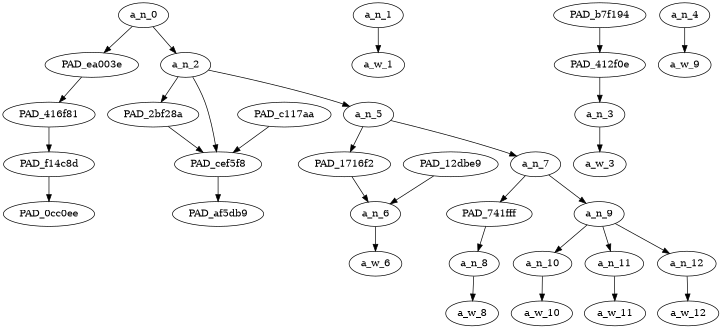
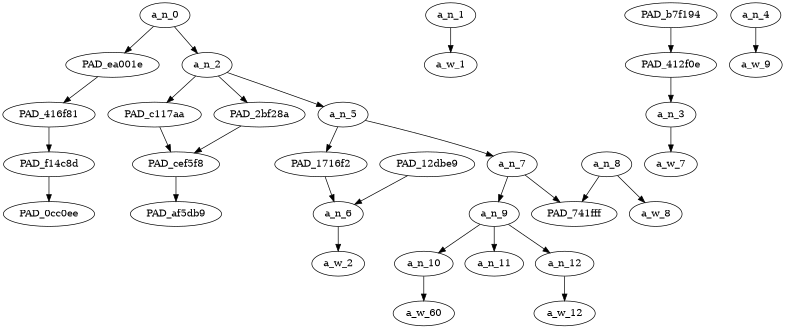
(92, 65) -> (112, 65)
(207, 110) -> (184, 87)
(600, 164) -> (671, 164)
(483, 235) -> (593, 186)
(375, 264) -> (338, 264)
(542, 313) -> (424, 313)
(615, 313) -> none
